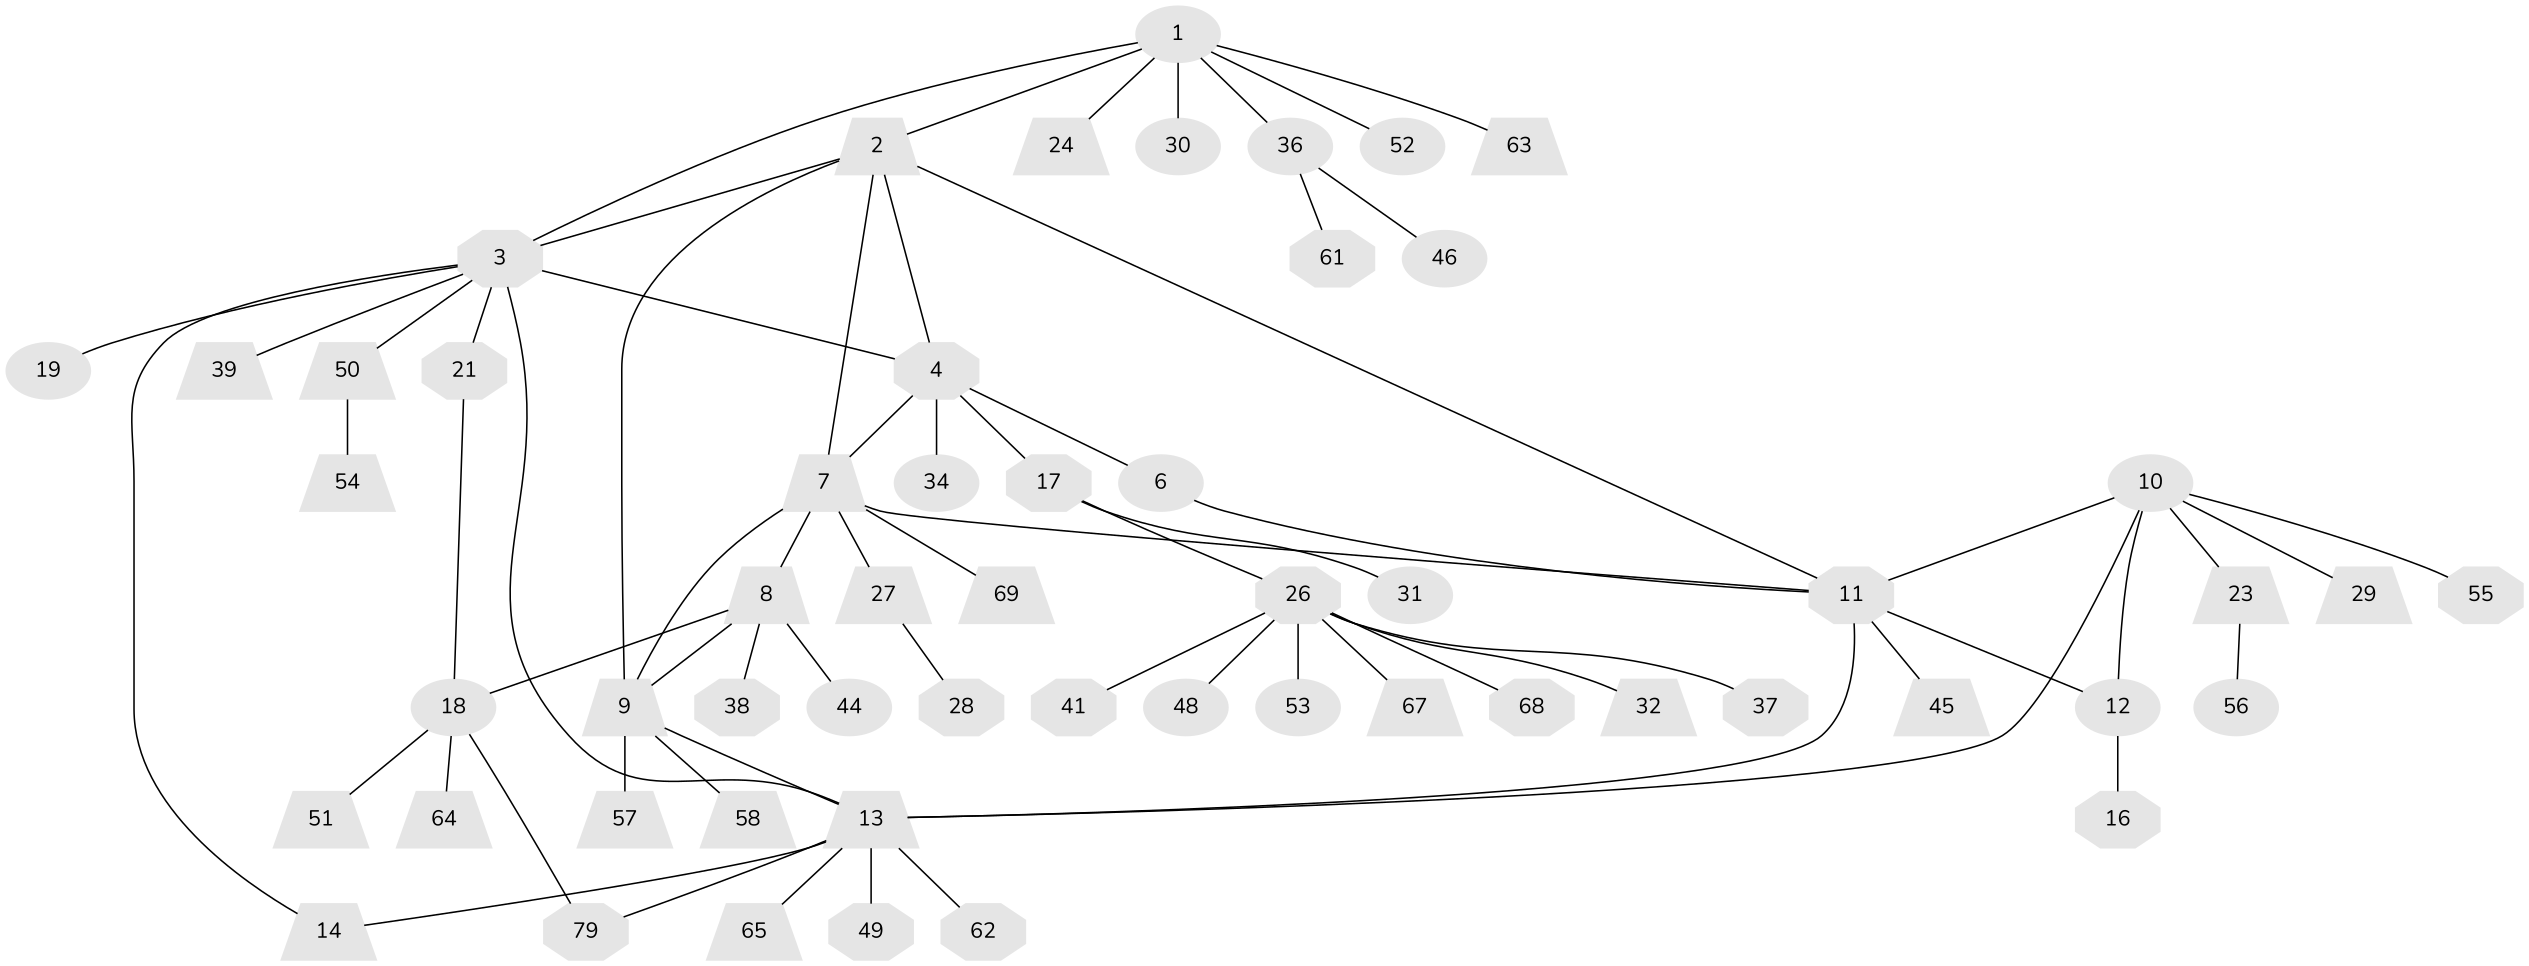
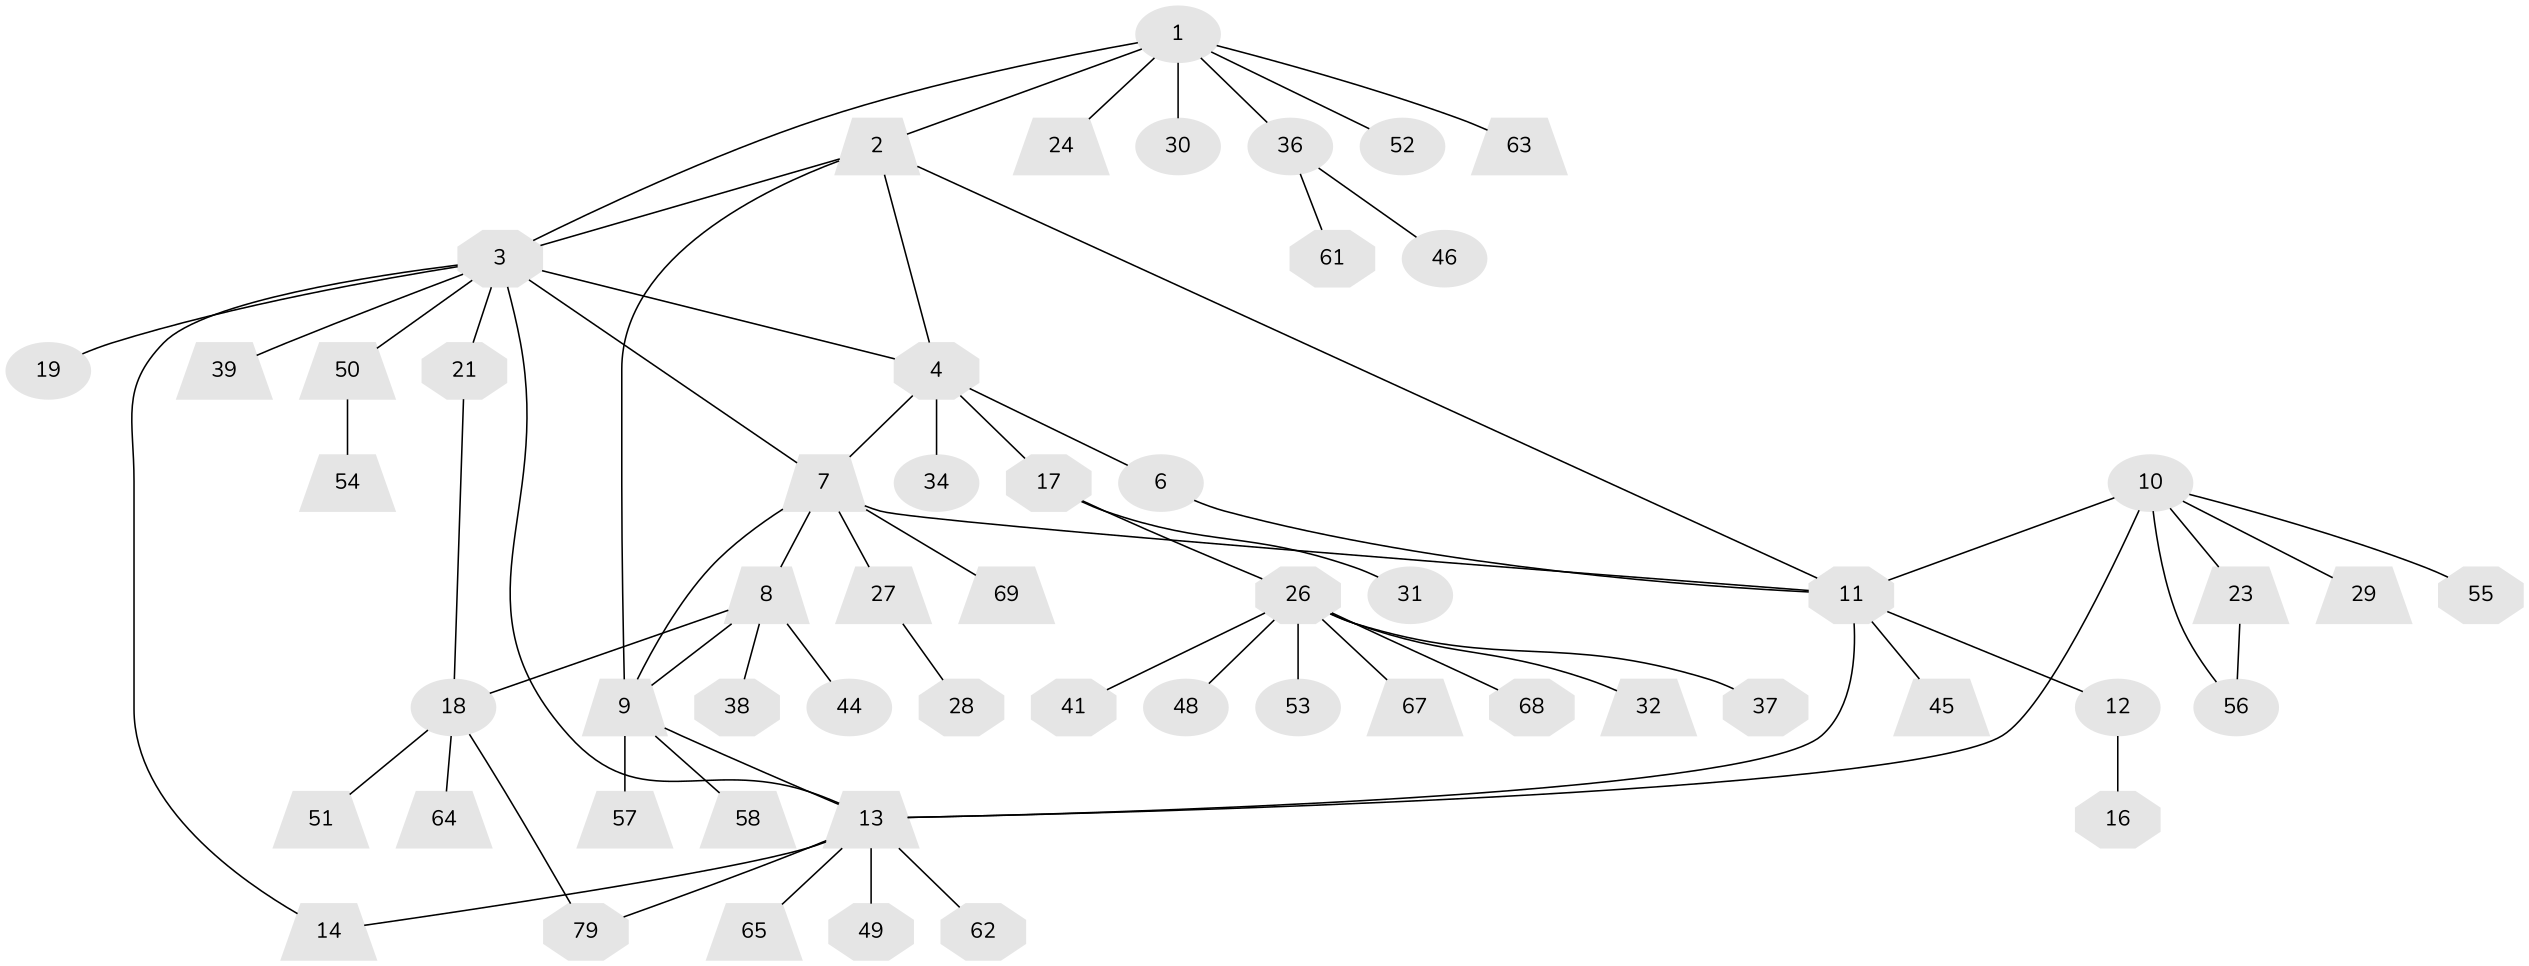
(851, 315) -> (663, 371)
(2125, 594) -> (2172, 602)
